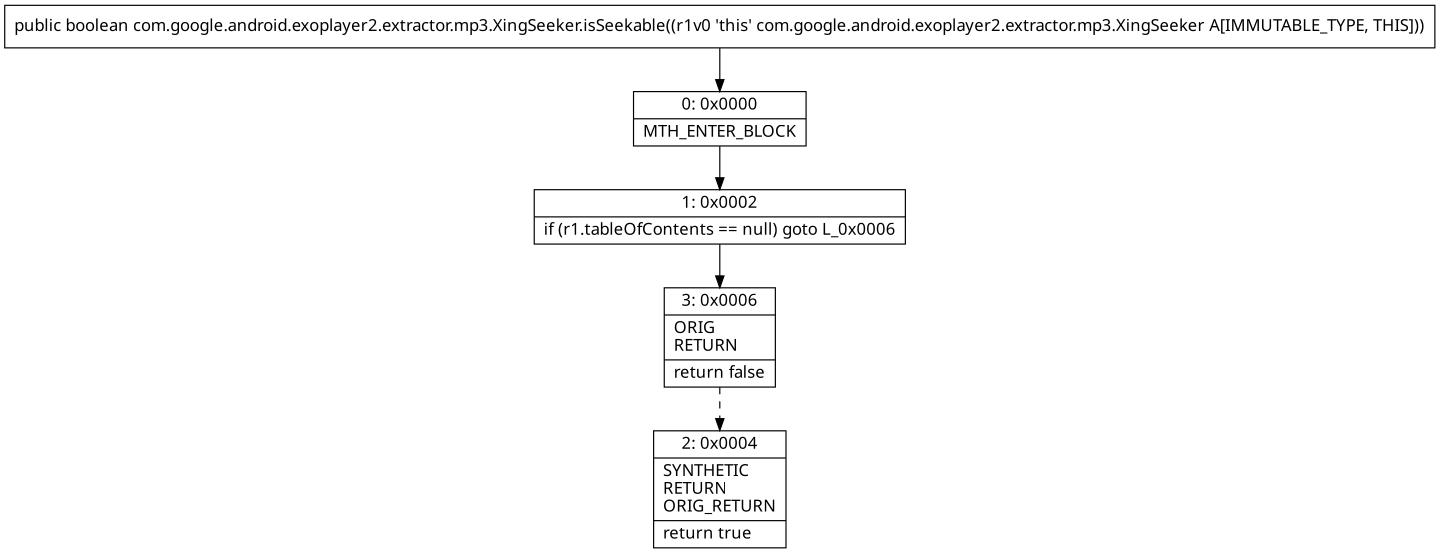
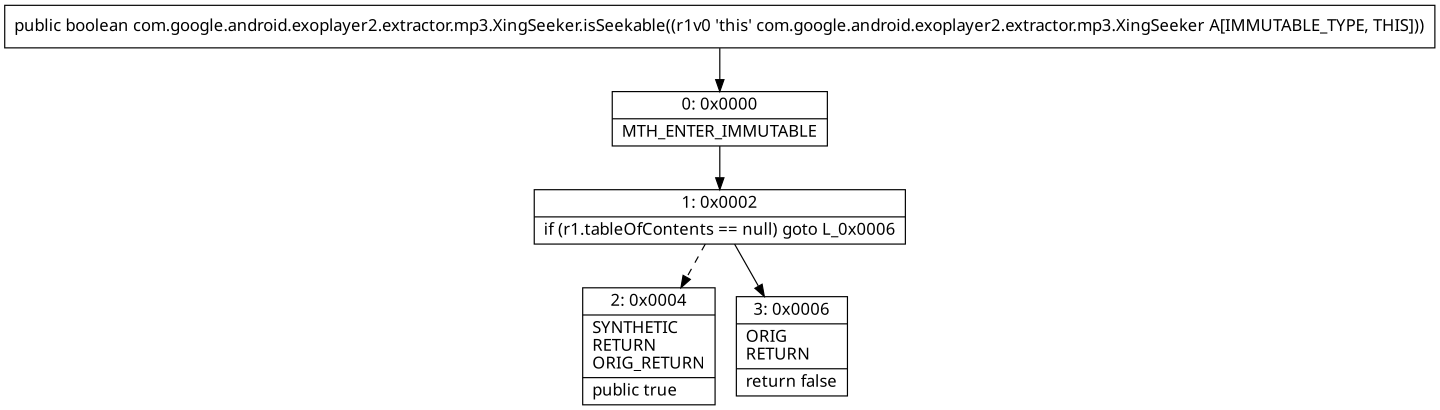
(720, 132) -> (720, 132)
(720, 403) -> (696, 261)
(708, 534) -> (635, 391)
